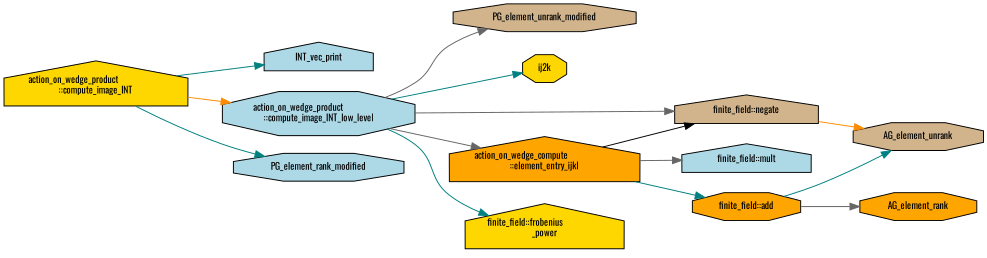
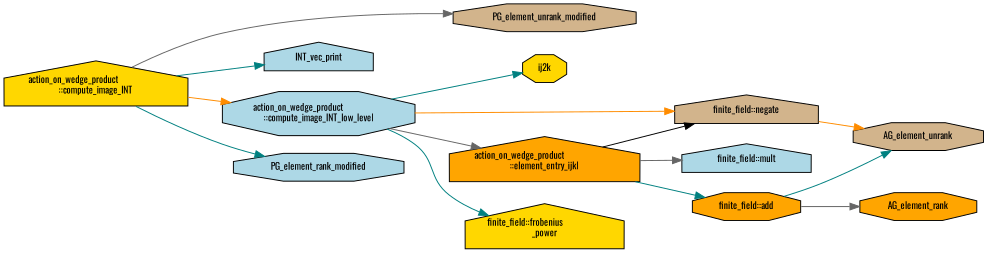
(432, 65) -> (284, 22)
(540, 112) -> (540, 112)
(545, 162) -> (545, 162)
